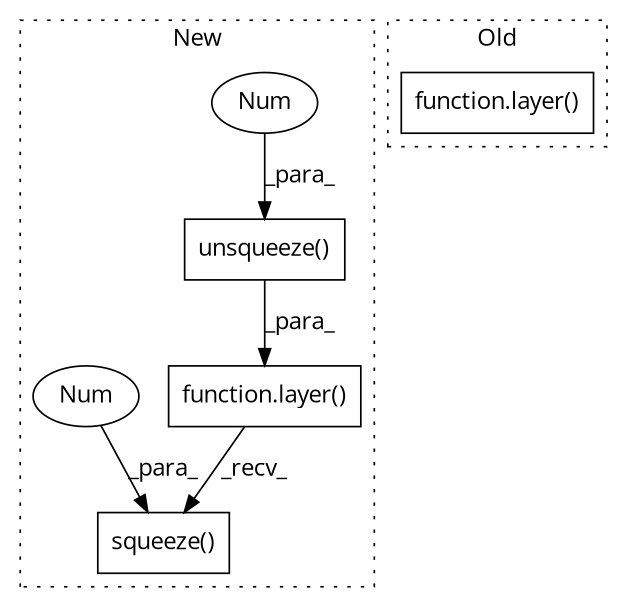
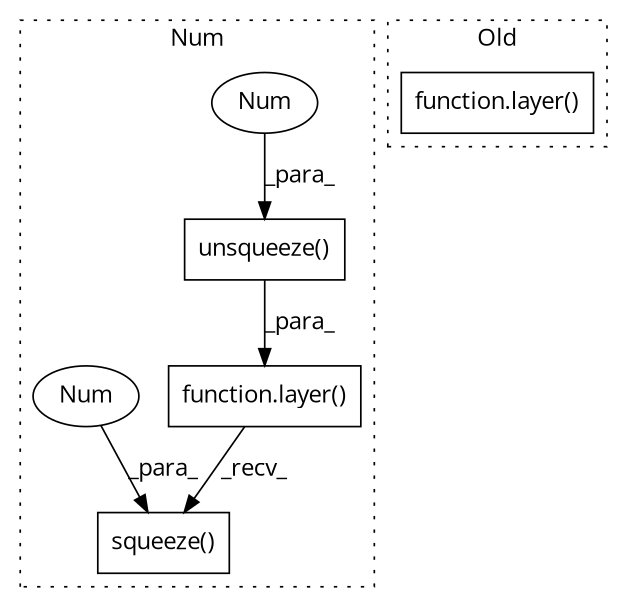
(197, 40) -> (197, 40)
